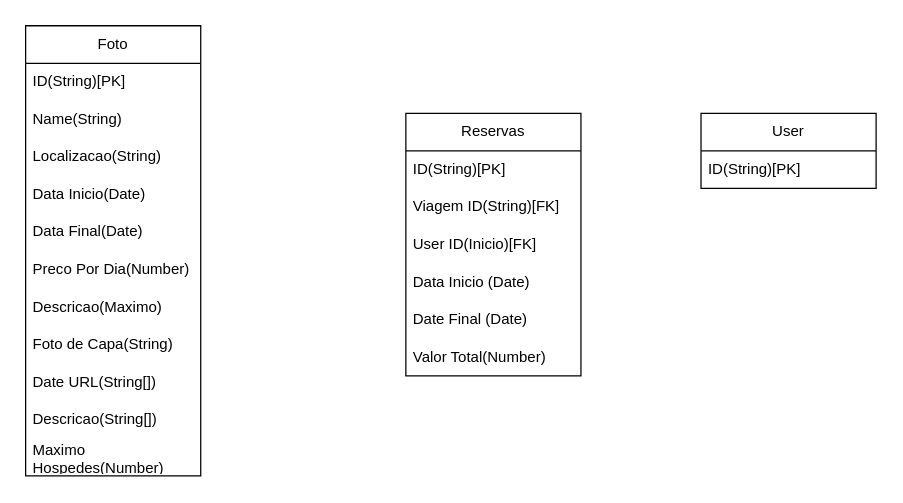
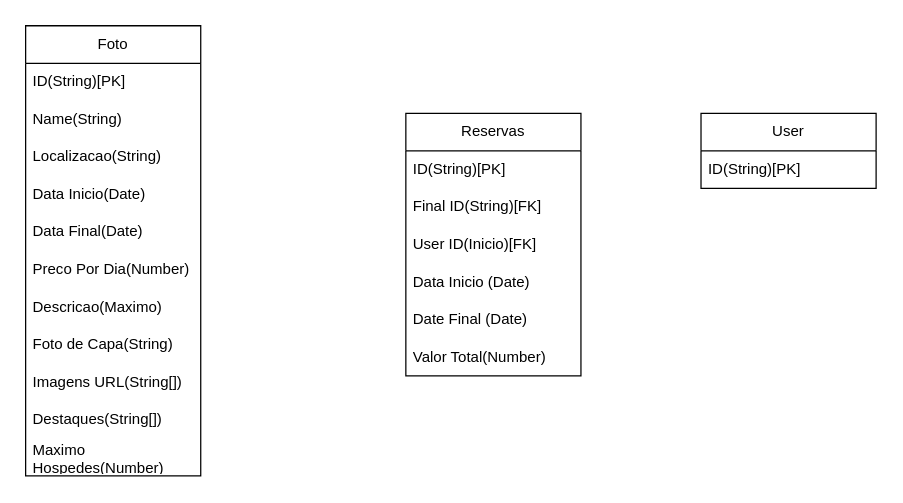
(494, 207) -> (489, 207)
(105, 382) -> (114, 382)
(109, 419) -> (111, 419)
